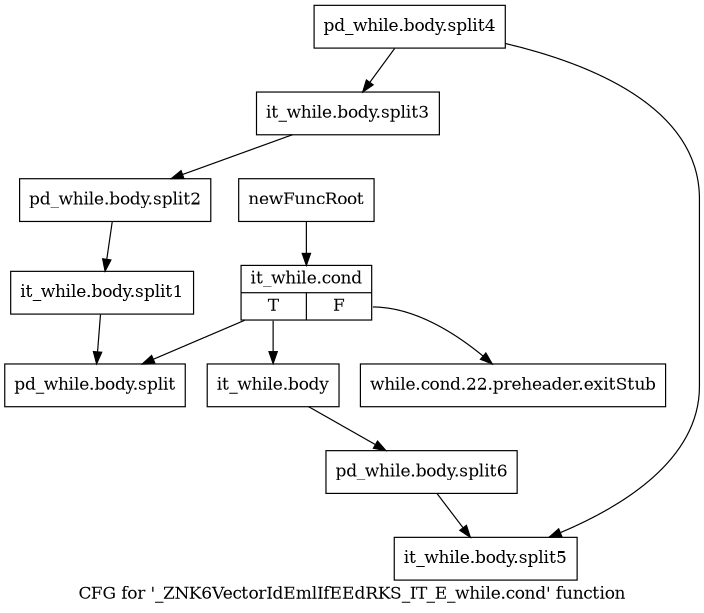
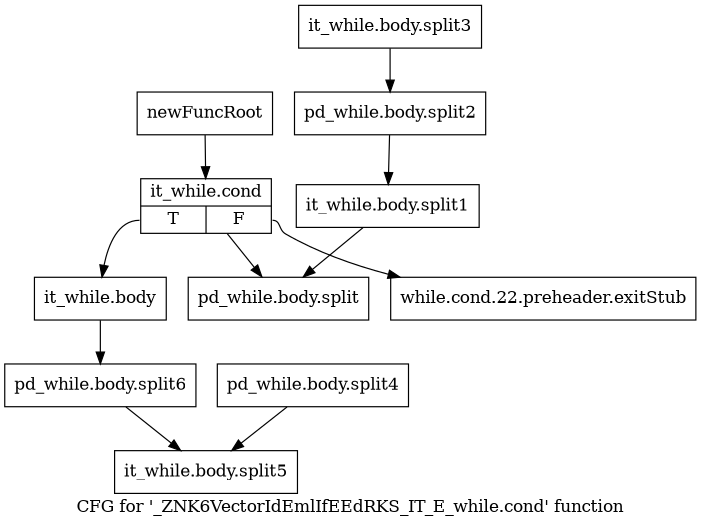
(382, 65) -> none
